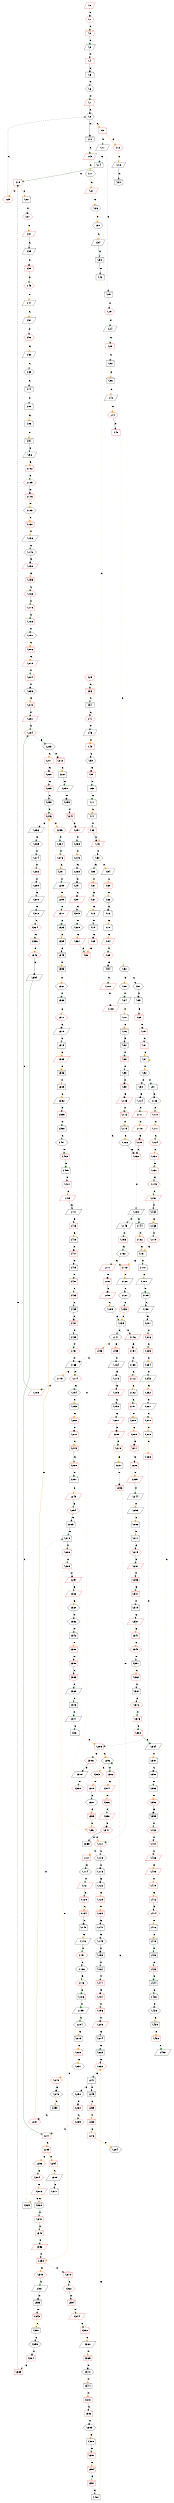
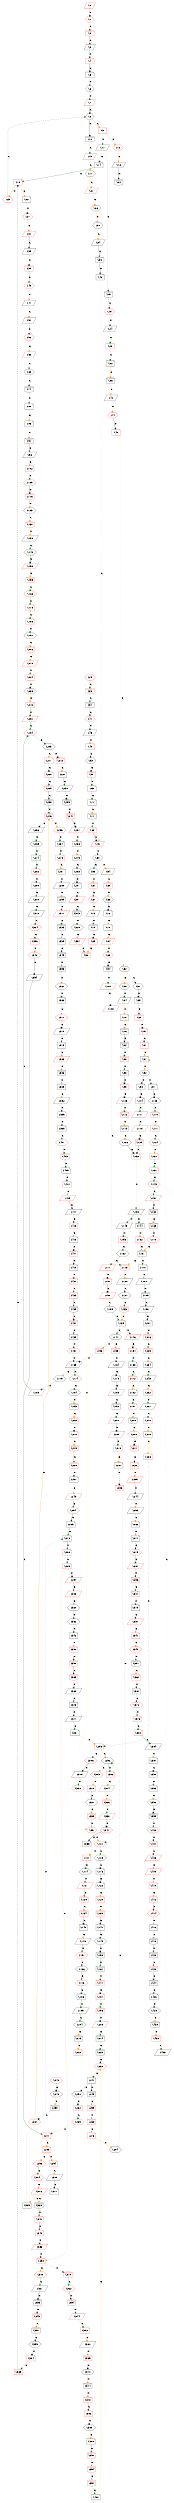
(29, 355) -> (29, 355)
(62, 1142) -> (62, 1142)
(78, 2066) -> none
